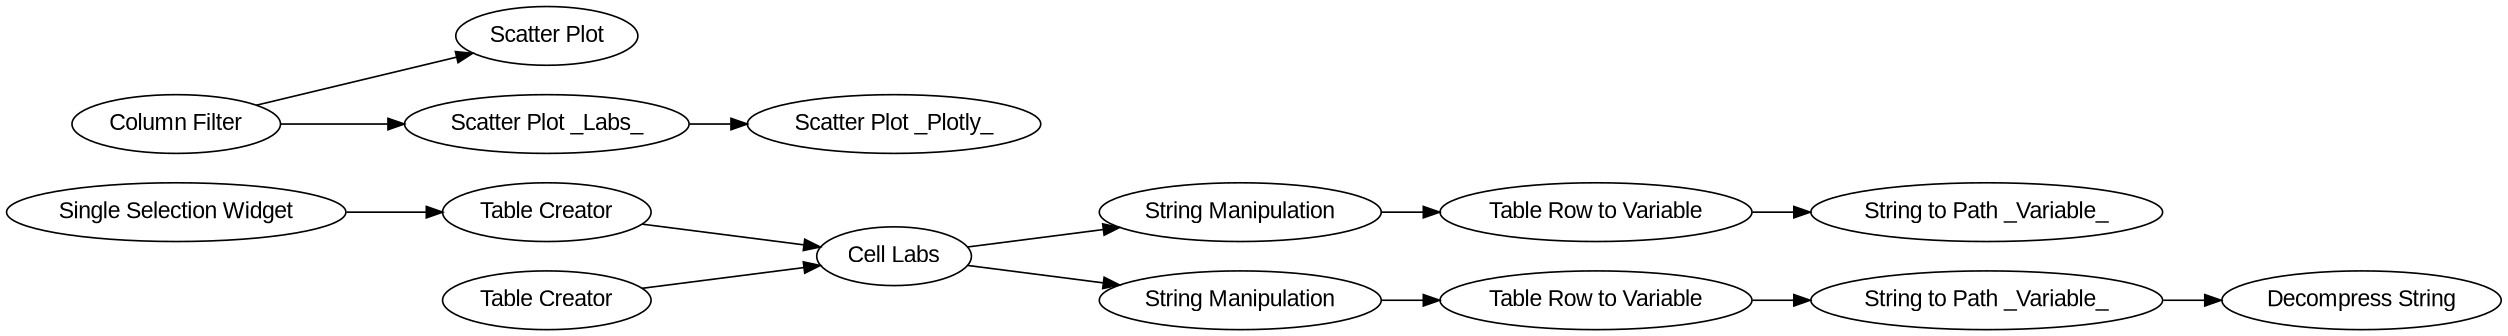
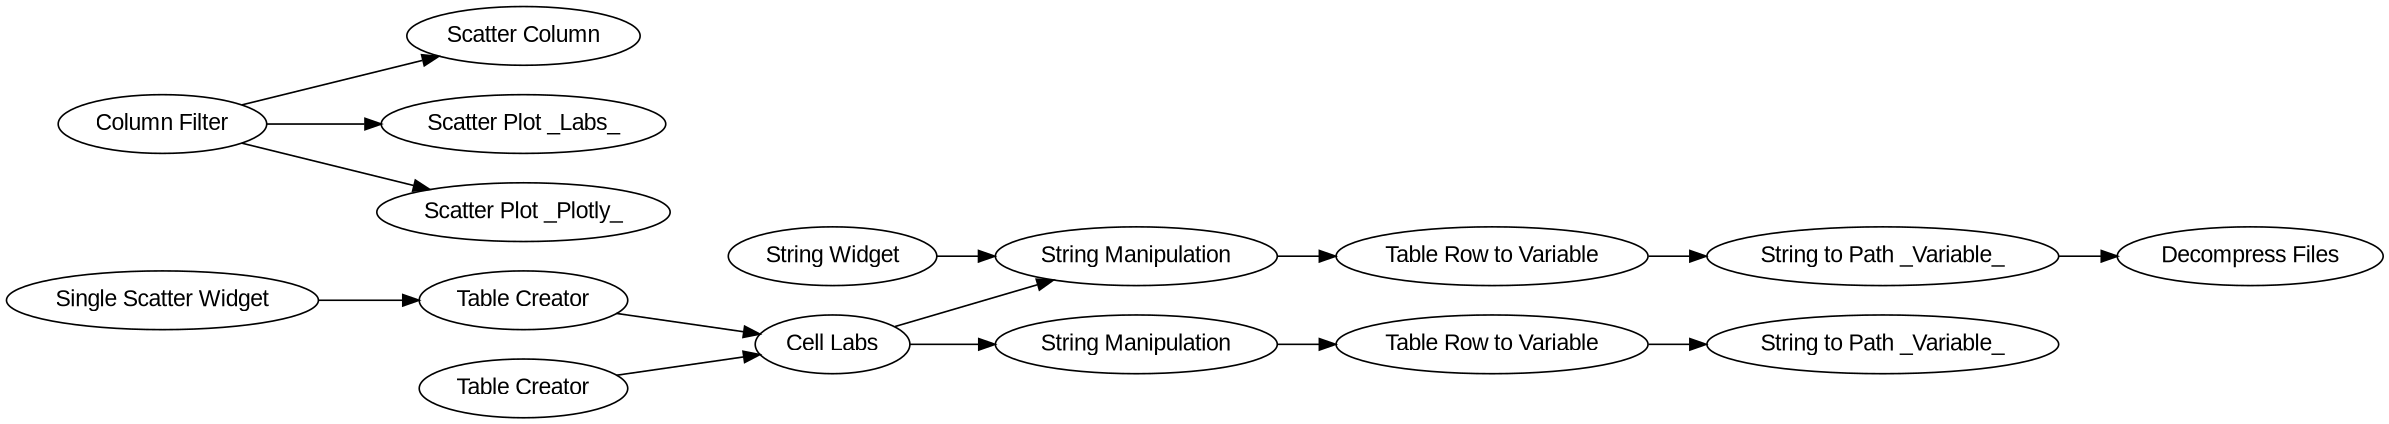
(547, 36) -> (523, 36)
(710, 124) -> (328, 164)
(176, 212) -> (162, 300)
none -> (833, 256)
(2362, 300) -> (2250, 256)
